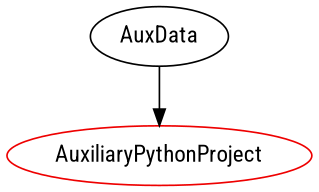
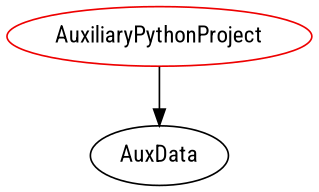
(159, 88) -> (159, 88)
